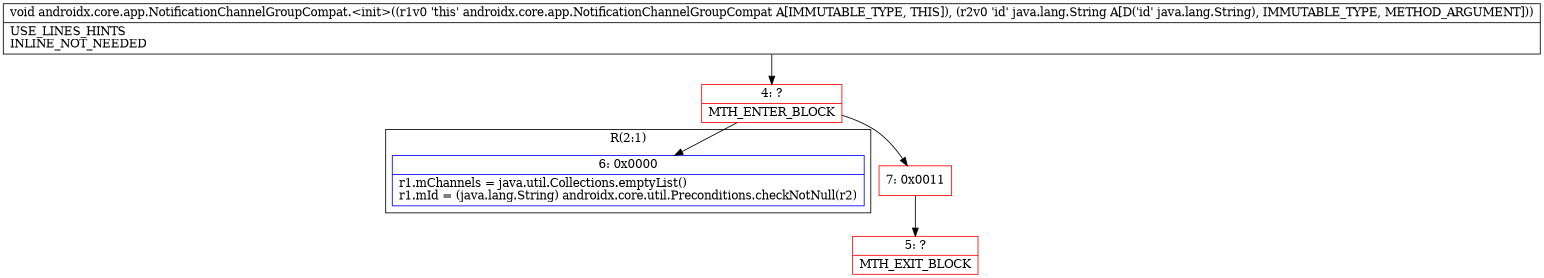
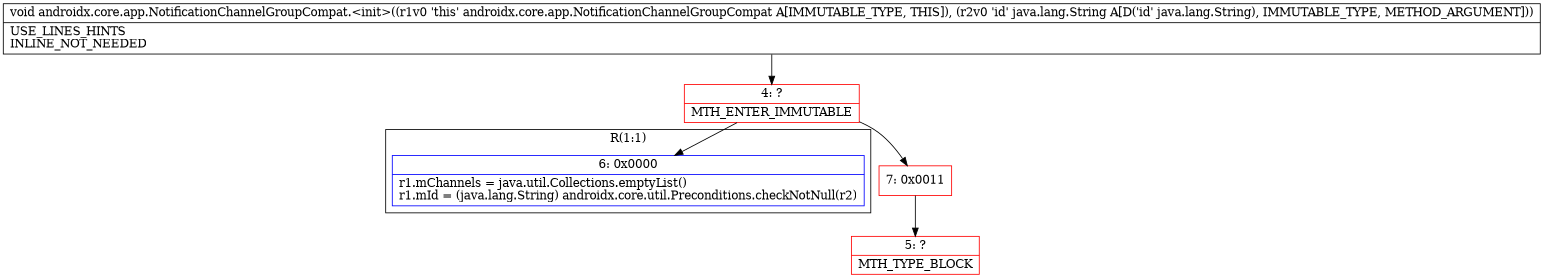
(772, 113) -> (772, 113)
(628, 139) -> (628, 139)
(915, 264) -> (915, 264)
